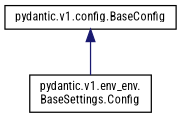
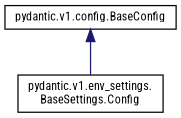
(91, 94) -> (91, 94)
